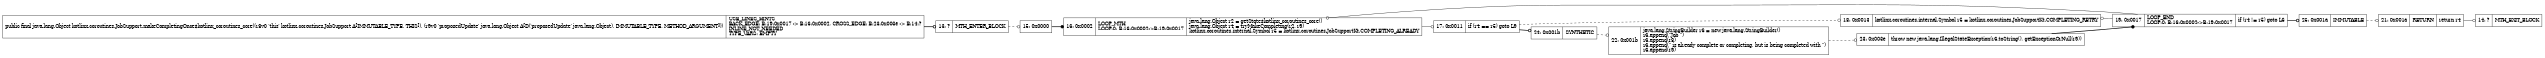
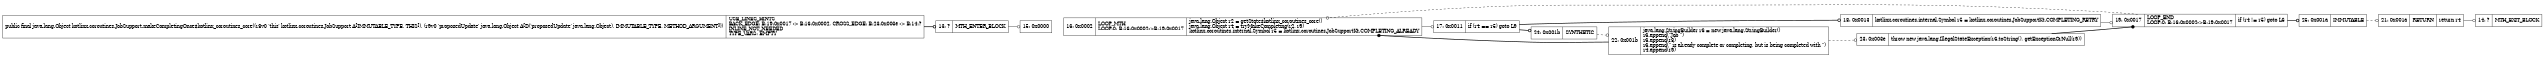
(1733, 5) -> (1733, 5)
(2108, 18) -> (2105, 23)
(1678, 21) -> (1678, 21)
(1013, 27) -> (1013, 27)
(1056, 27) -> (1494, 41)
(1660, 50) -> (1660, 50)
